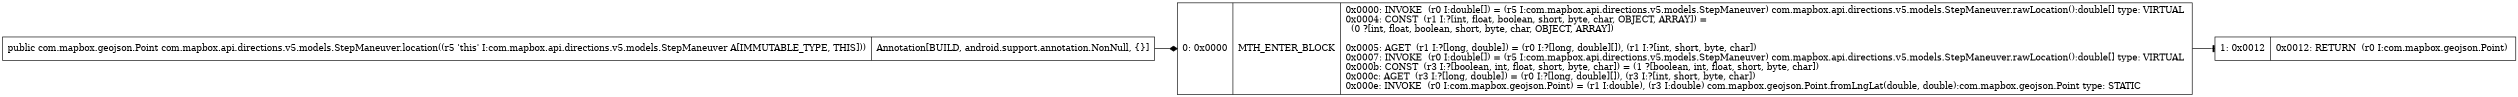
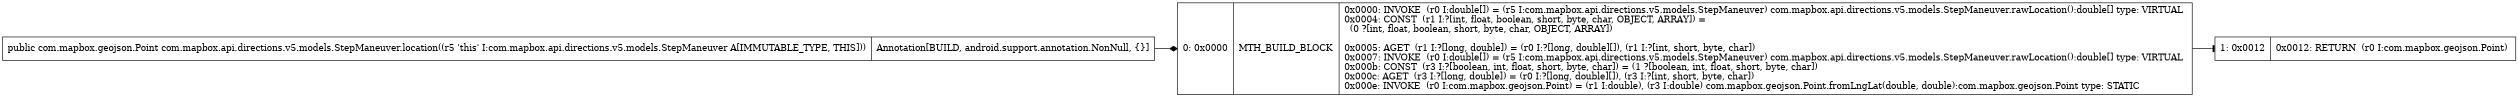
(1287, 48) -> (1286, 48)
